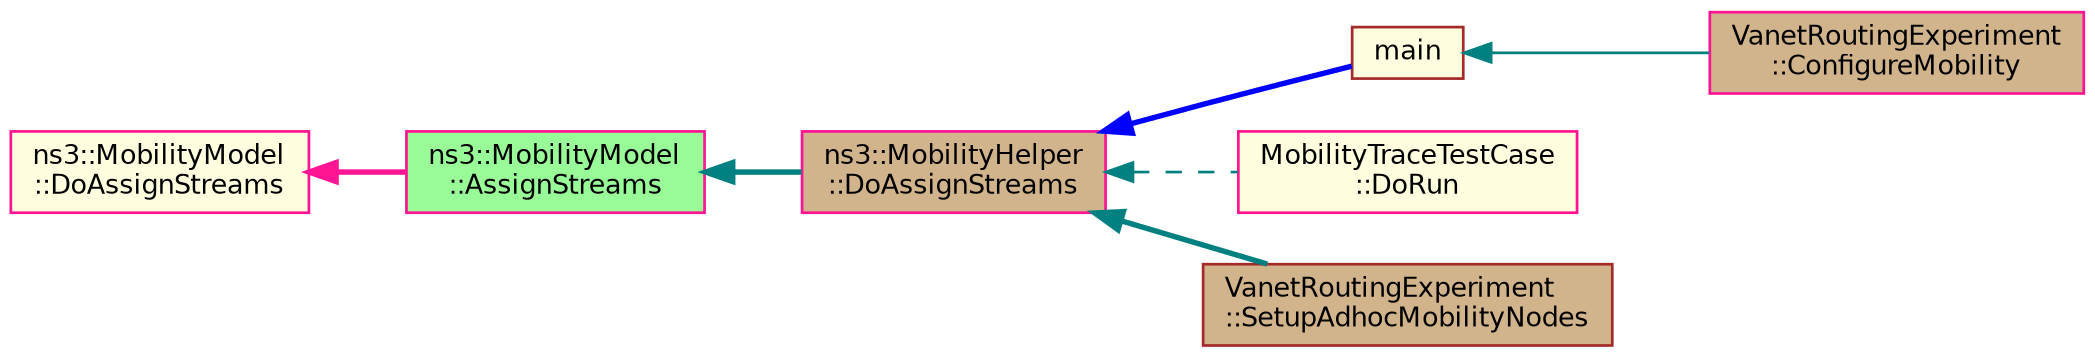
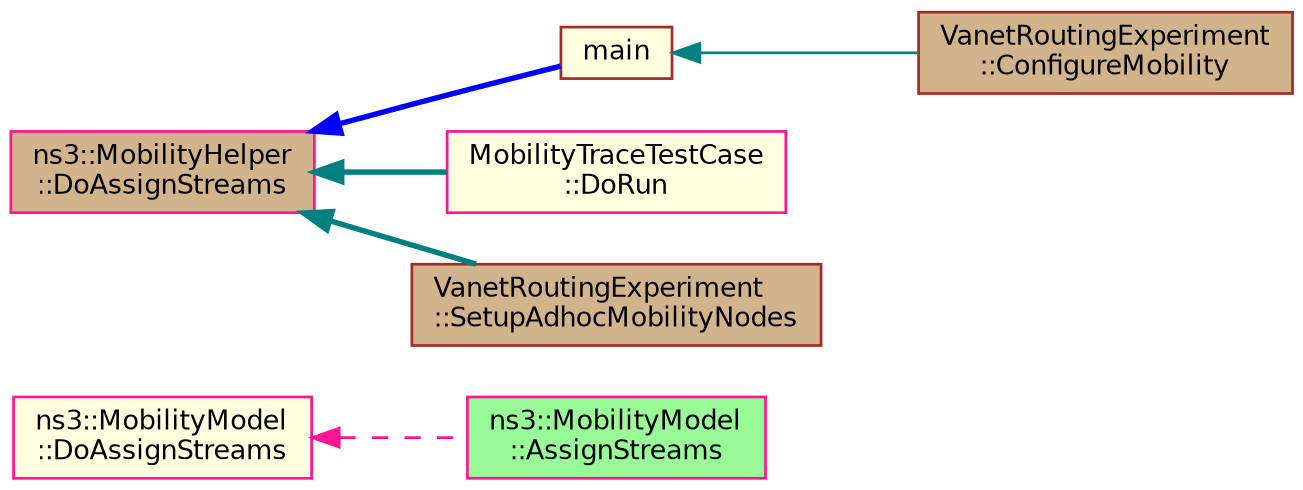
(1897, 53) -> (1106, 53)
(371, 172) -> (403, 438)
(767, 172) -> none
(1185, 172) -> (394, 172)
